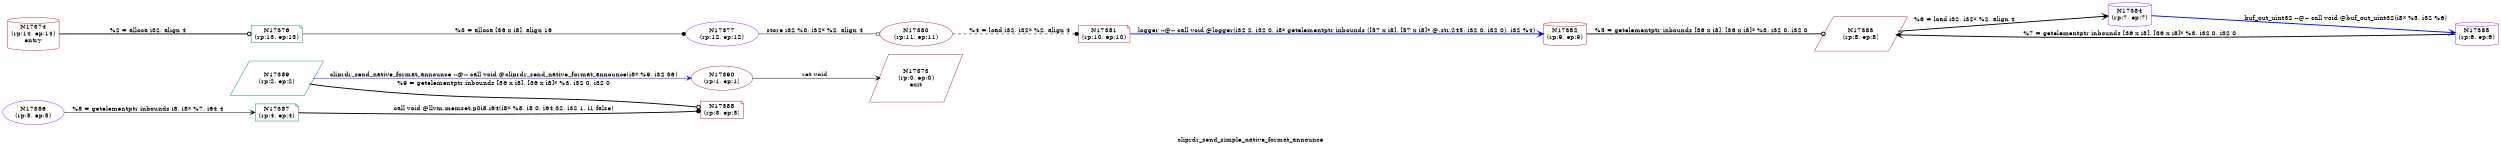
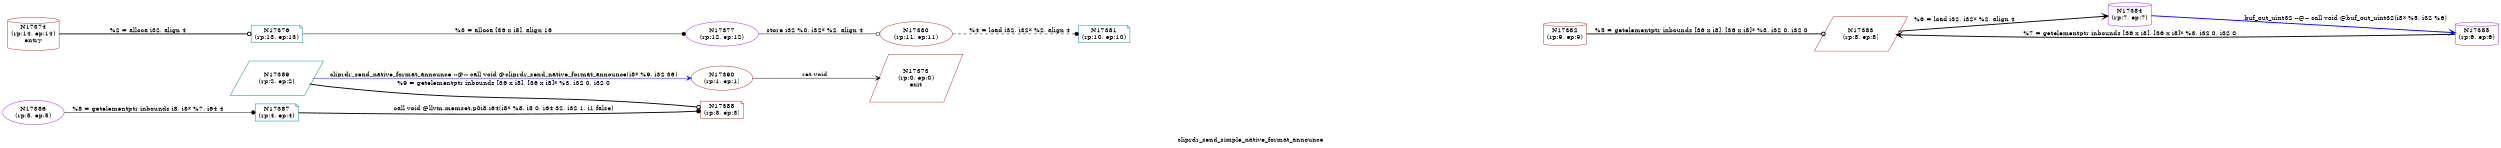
(1104, 34) -> (1104, 34)
(1334, 34) -> none
(158, 112) -> (158, 112)
